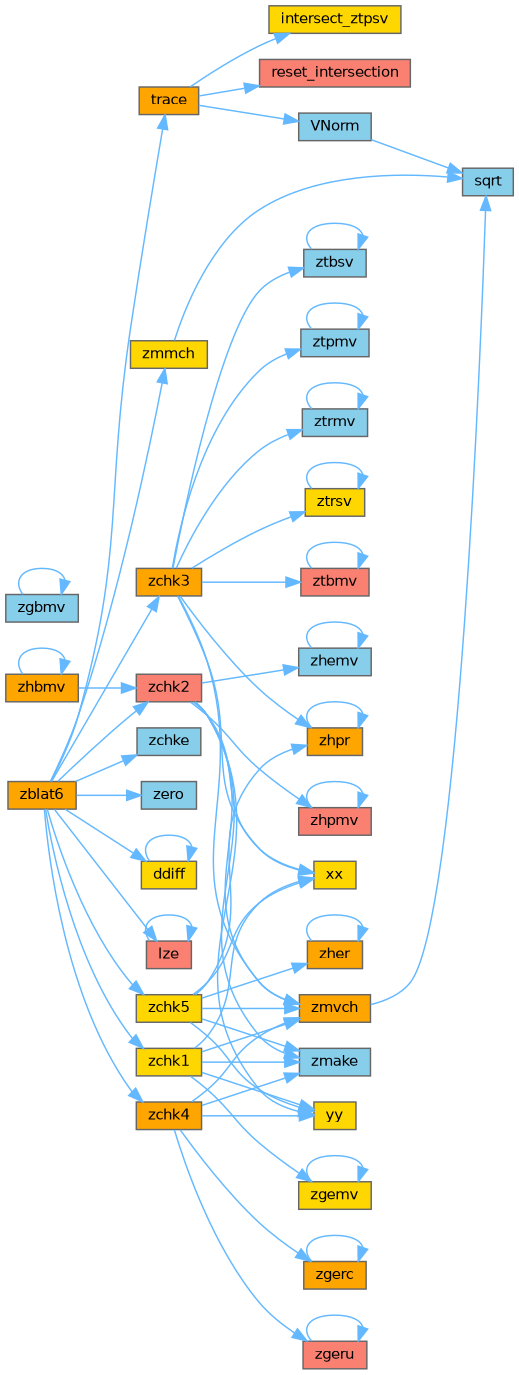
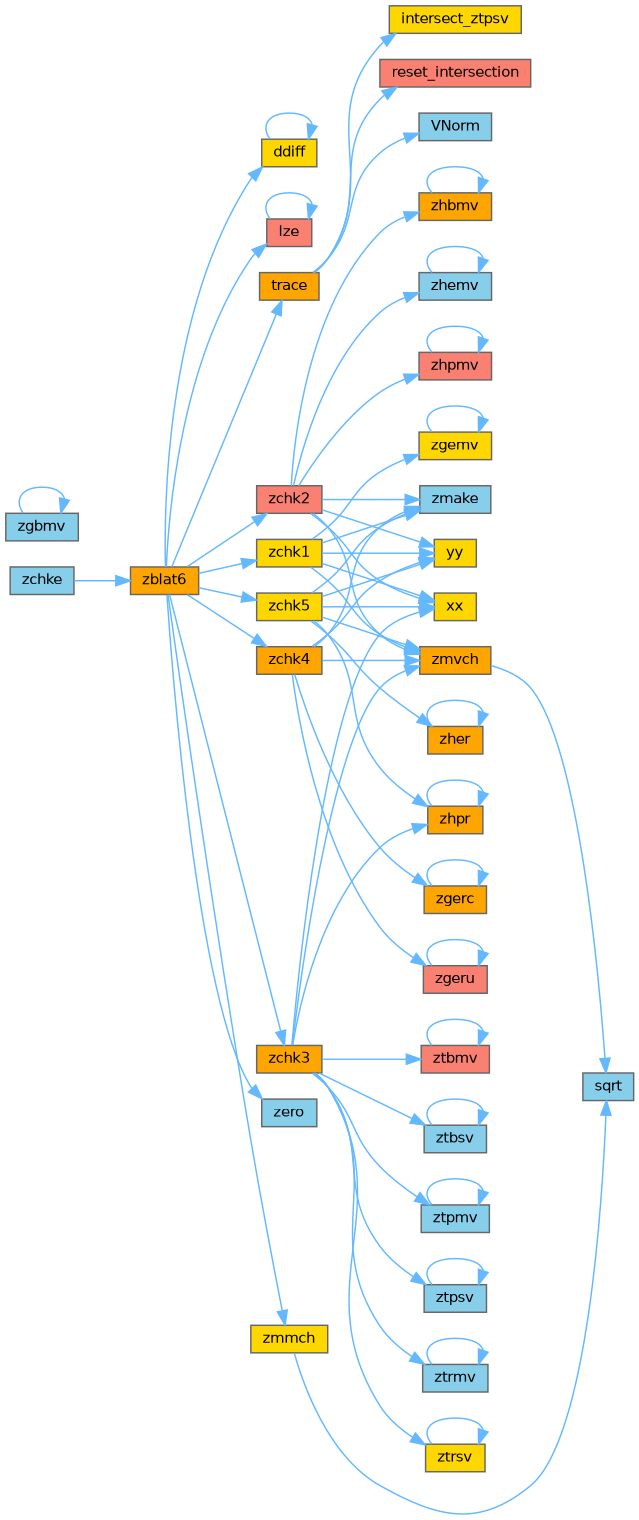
(410, 154) -> none
(100, 688) -> (319, 337)
(99, 771) -> (95, 581)
none -> (455, 1299)
